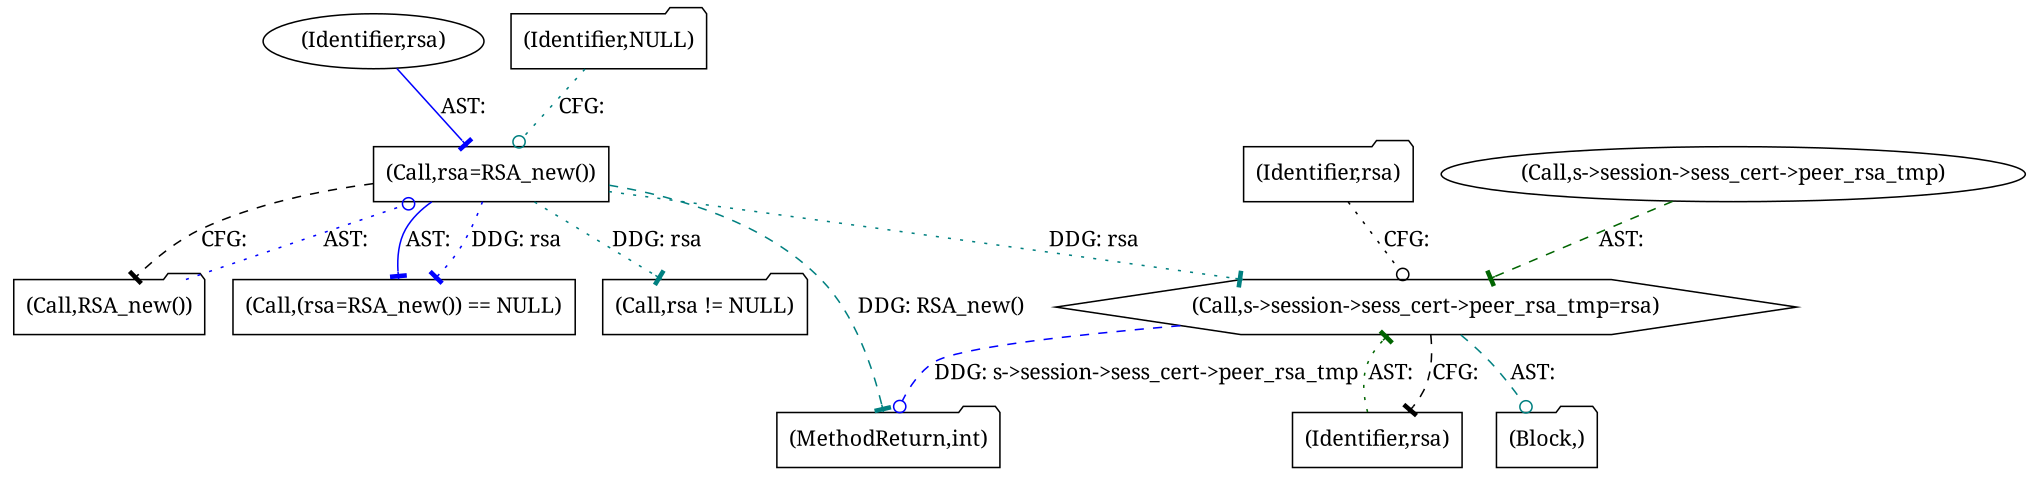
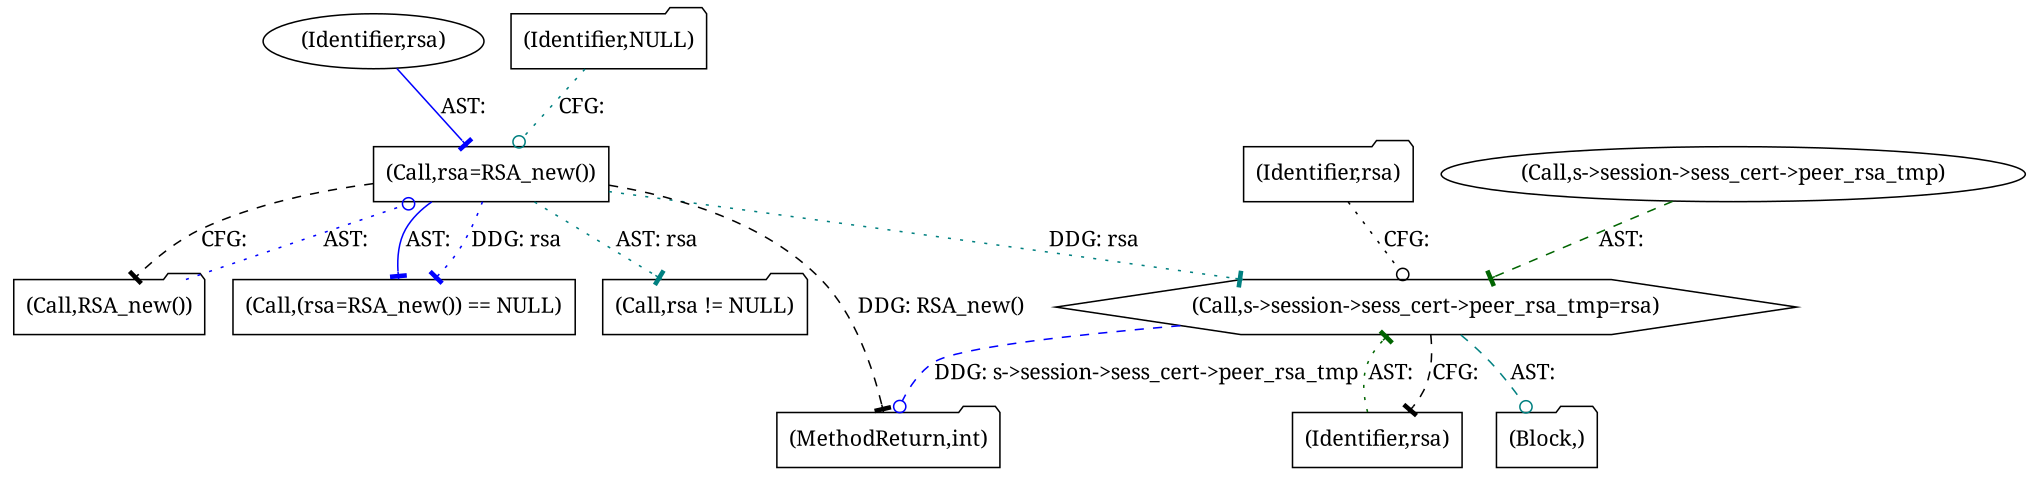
(658, 241) -> (658, 241)
(784, 249) -> (784, 249)
